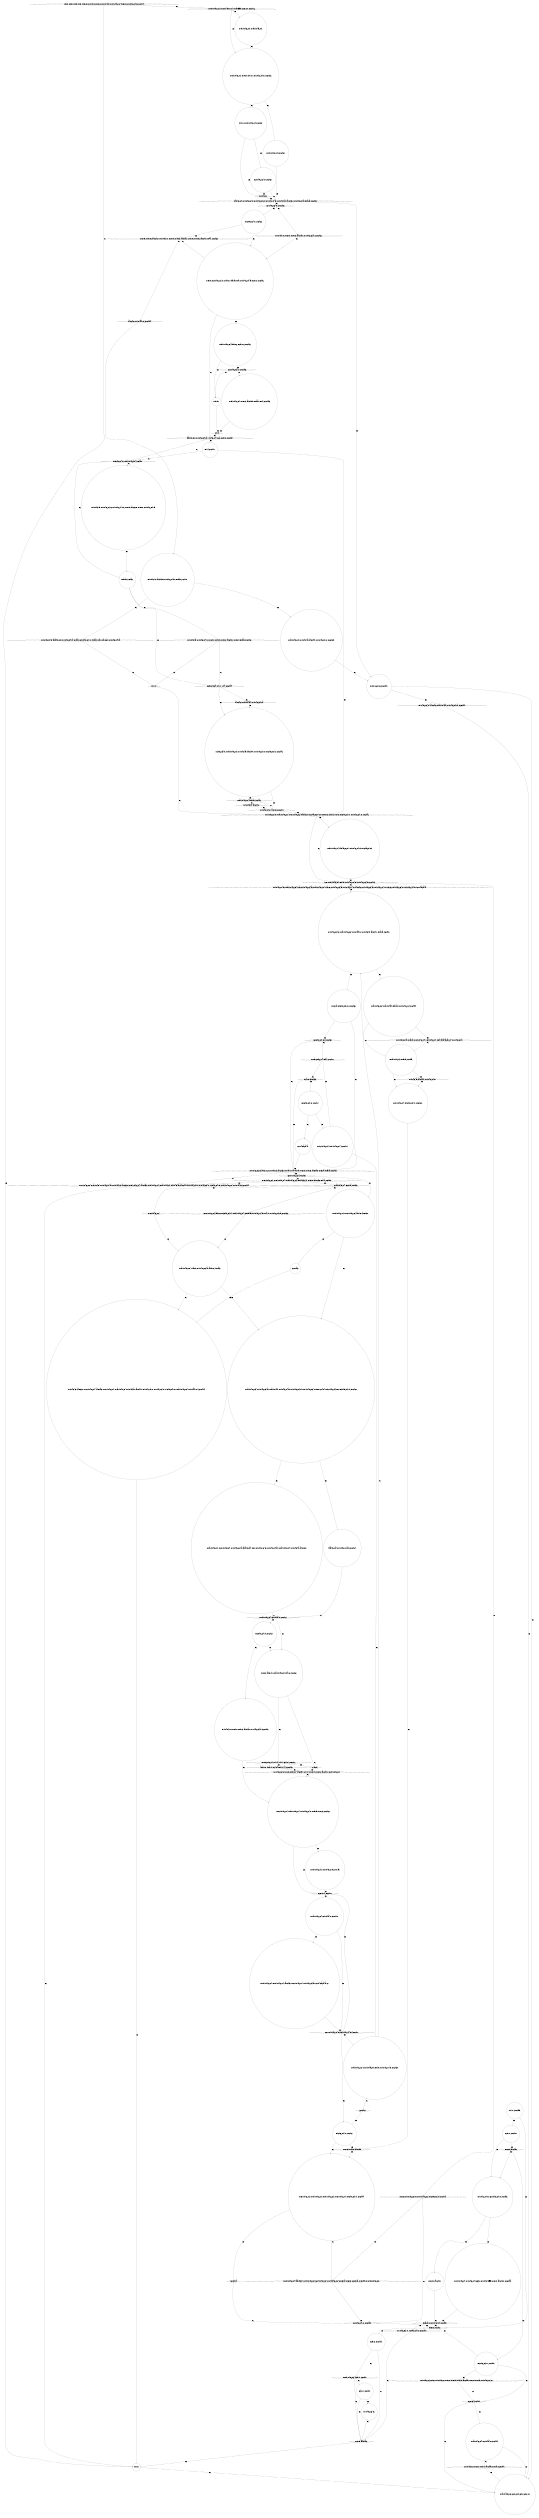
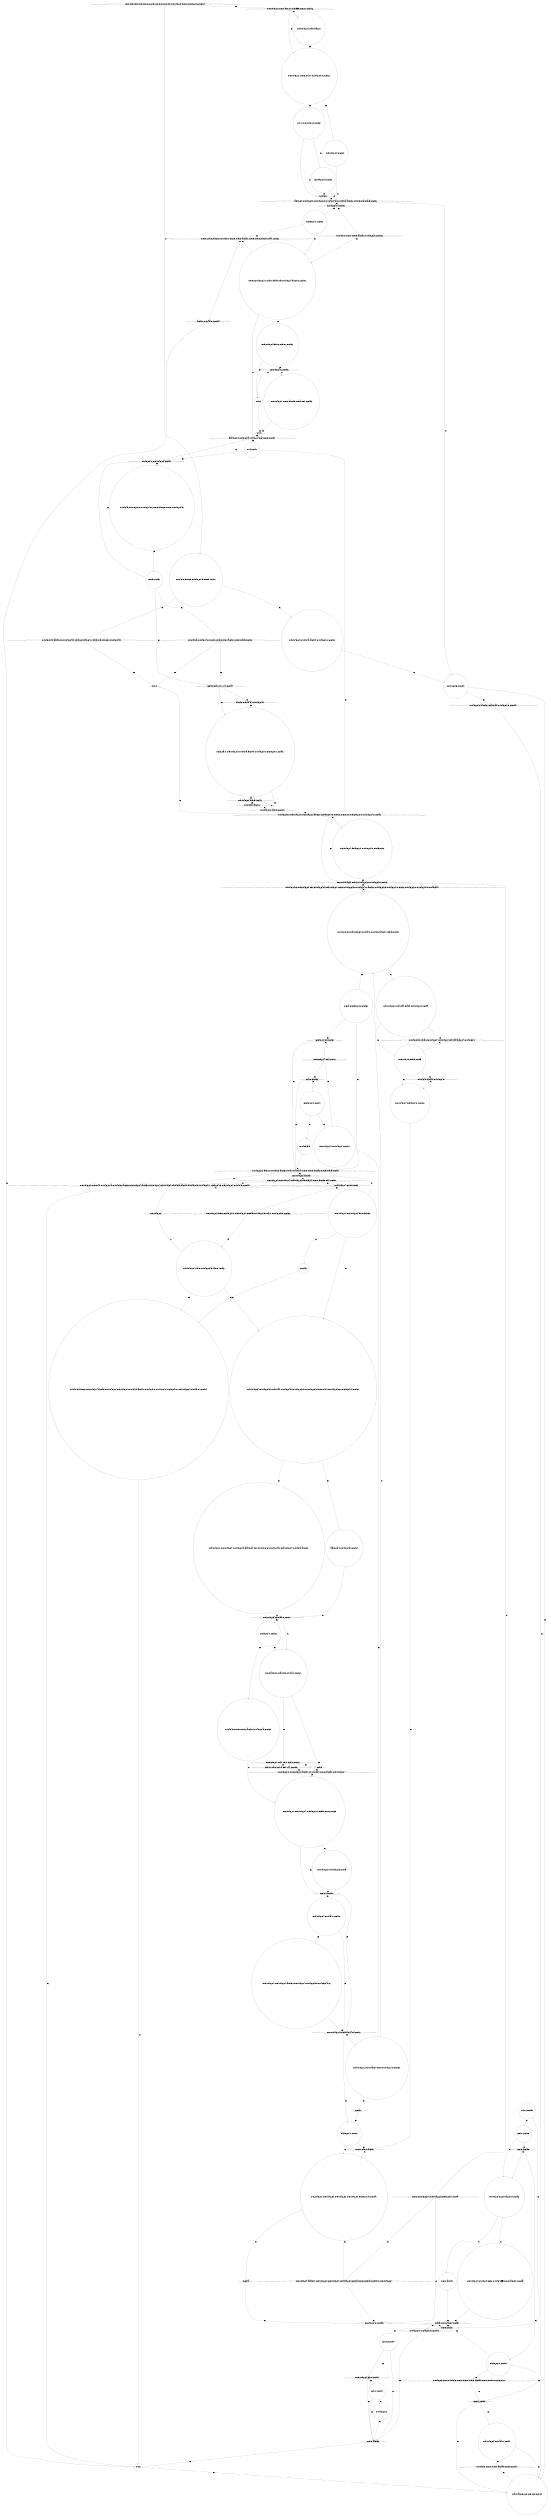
(325, 1894) -> (327, 1894)
